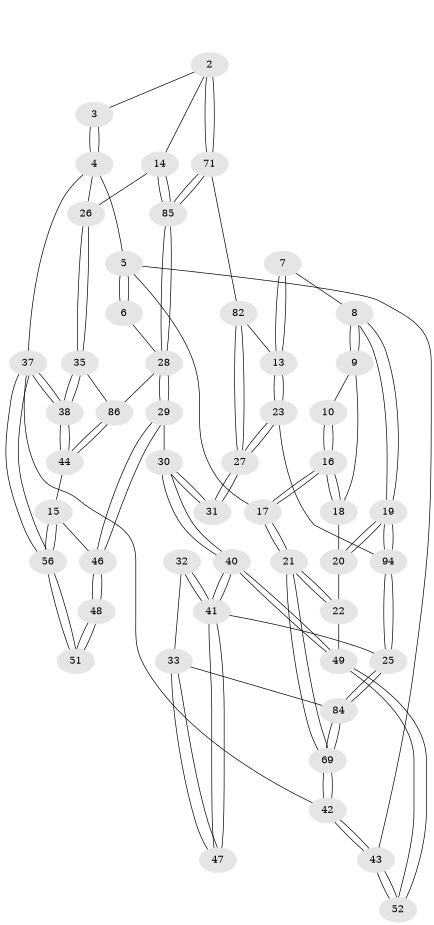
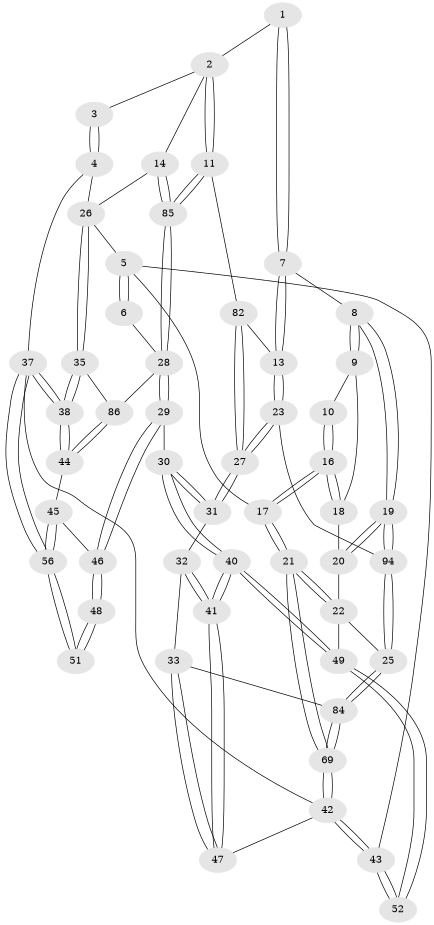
none -> (283, 15)
(210, 164) -> (210, 164)
(114, 213) -> (105, 239)
(54, 512) -> (54, 512)
none -> (193, 544)
(285, 627) -> (364, 636)
none -> (273, 835)
